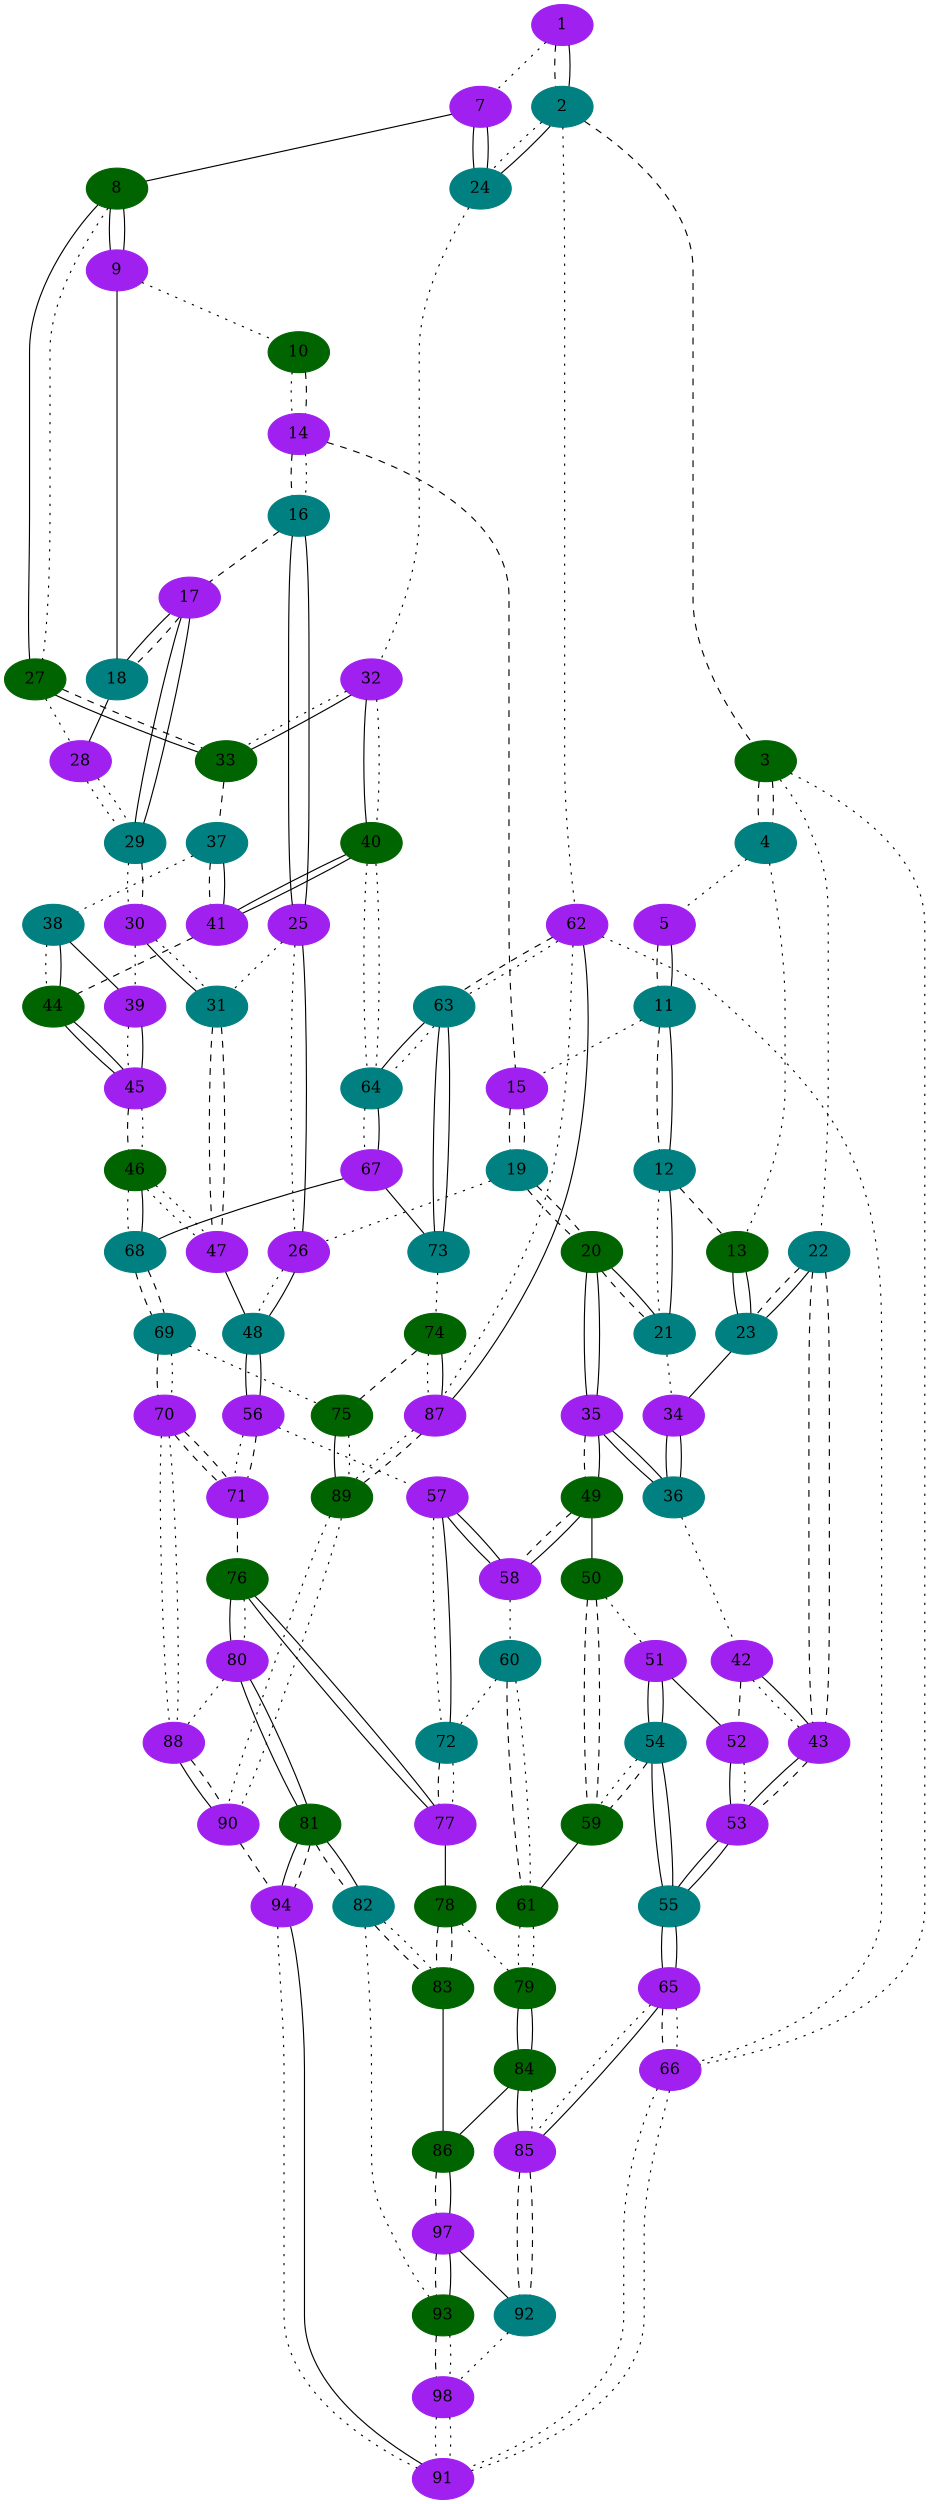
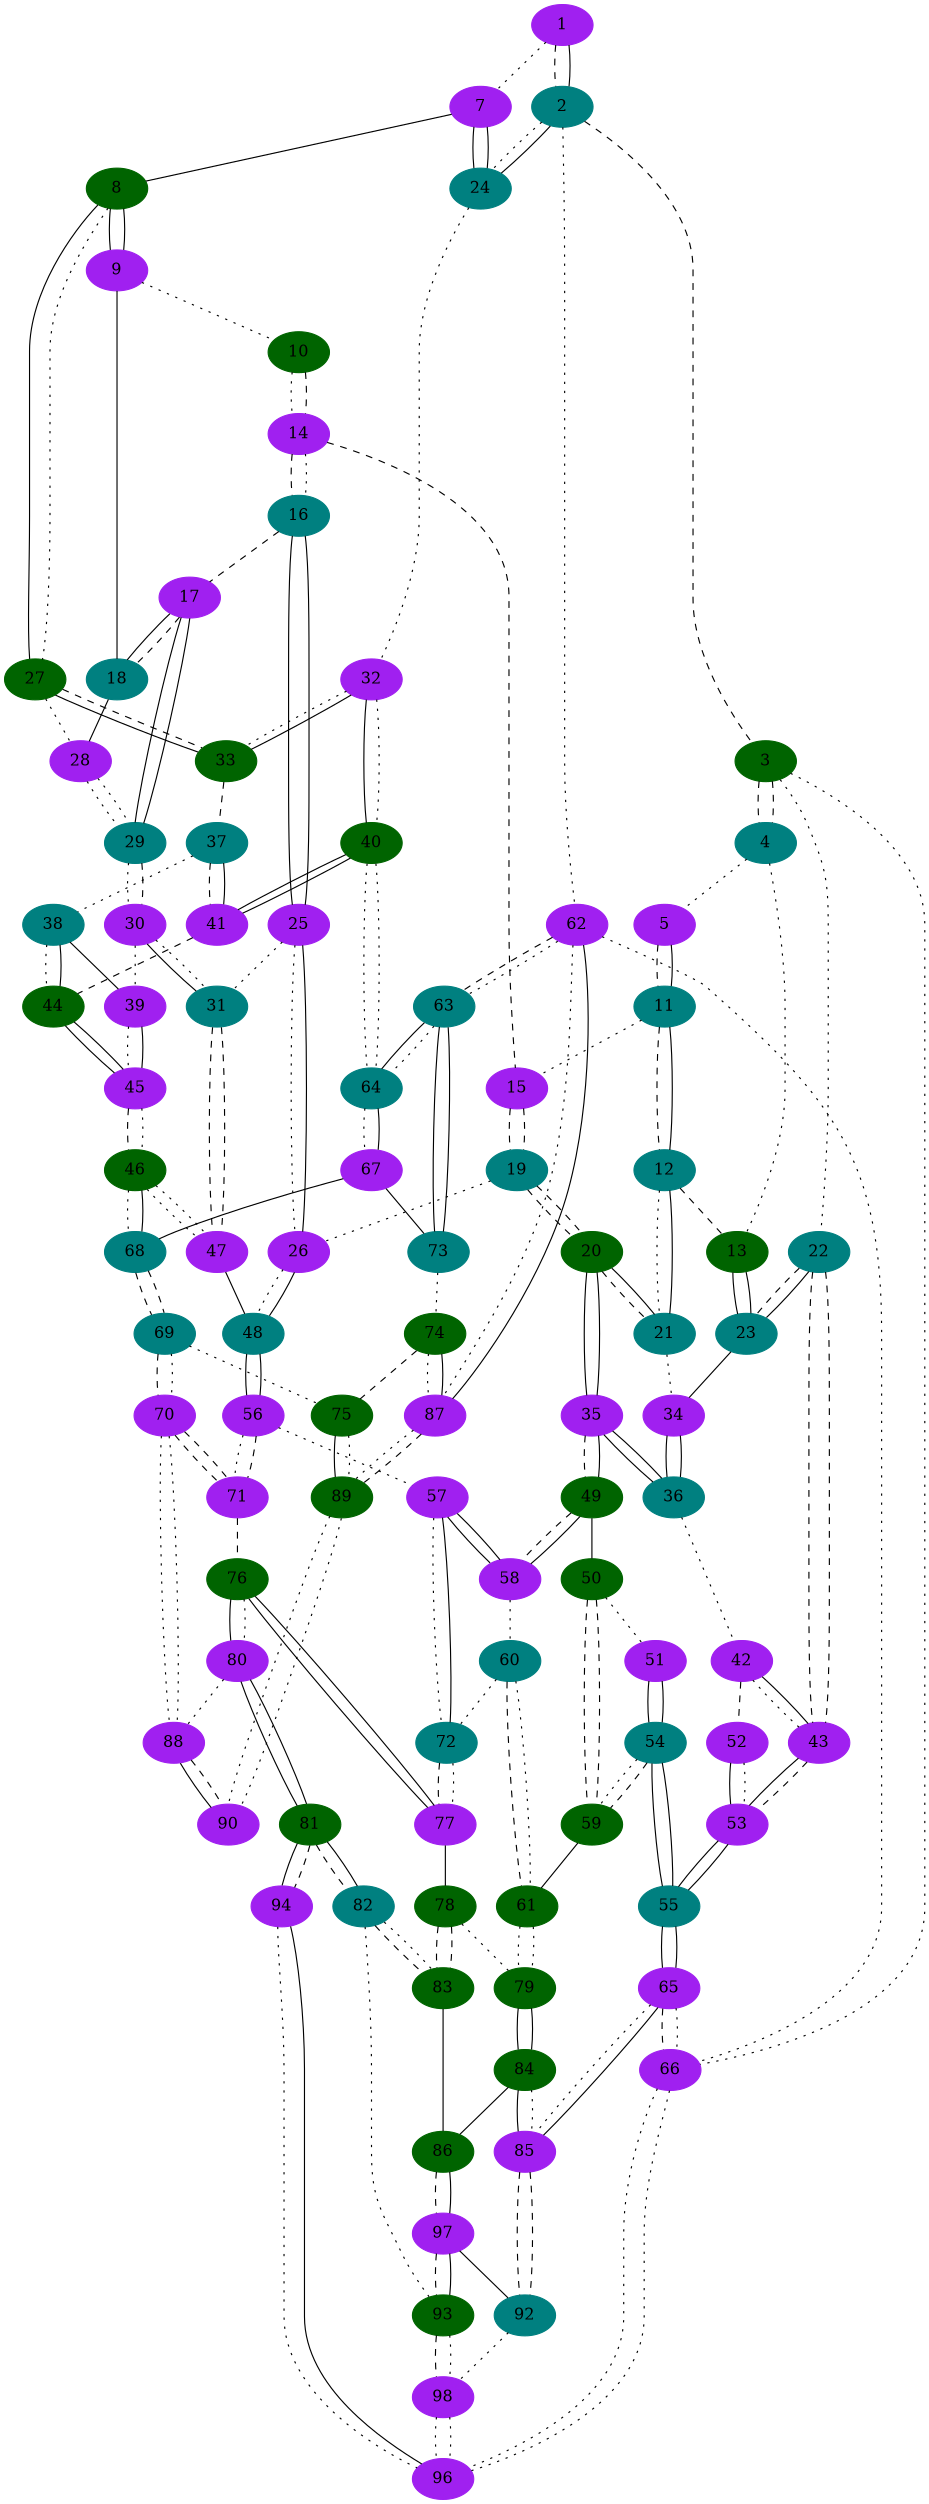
(696, 1702) -> none
(255, 1866) -> none
(443, 2479) -> (443, 2479)
